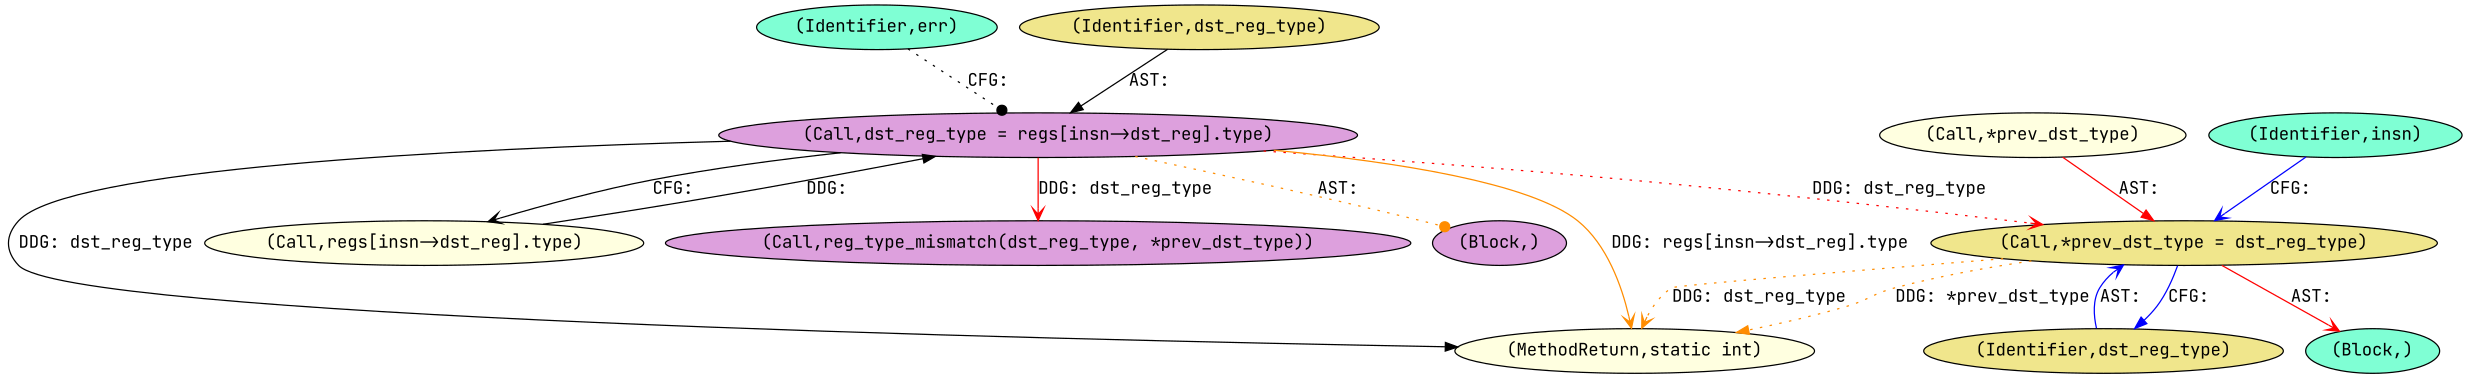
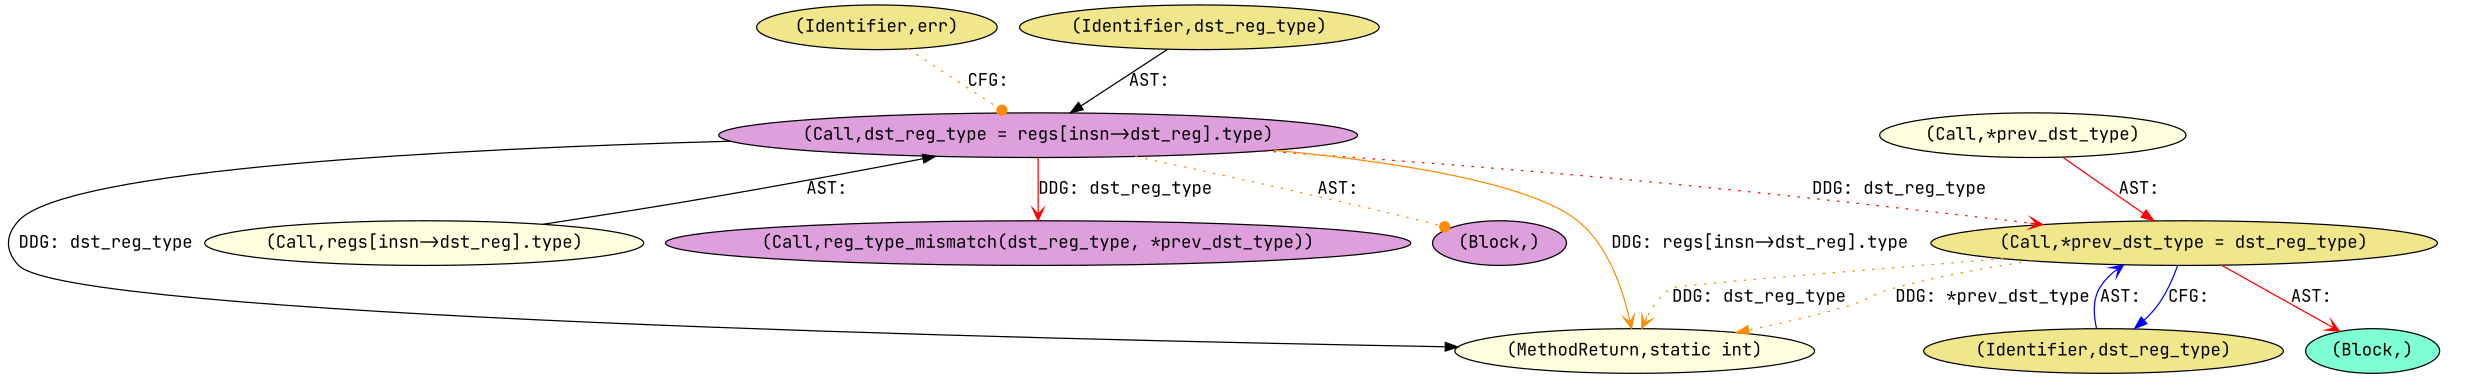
(877, 27) -> (877, 27)
(953, 78) -> (953, 78)
(2335, 135) -> none
(669, 177) -> none
(832, 189) -> (832, 189)
